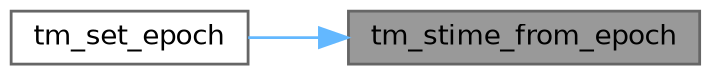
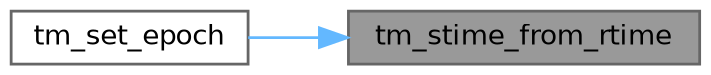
(524, 38) -> (524, 38)
